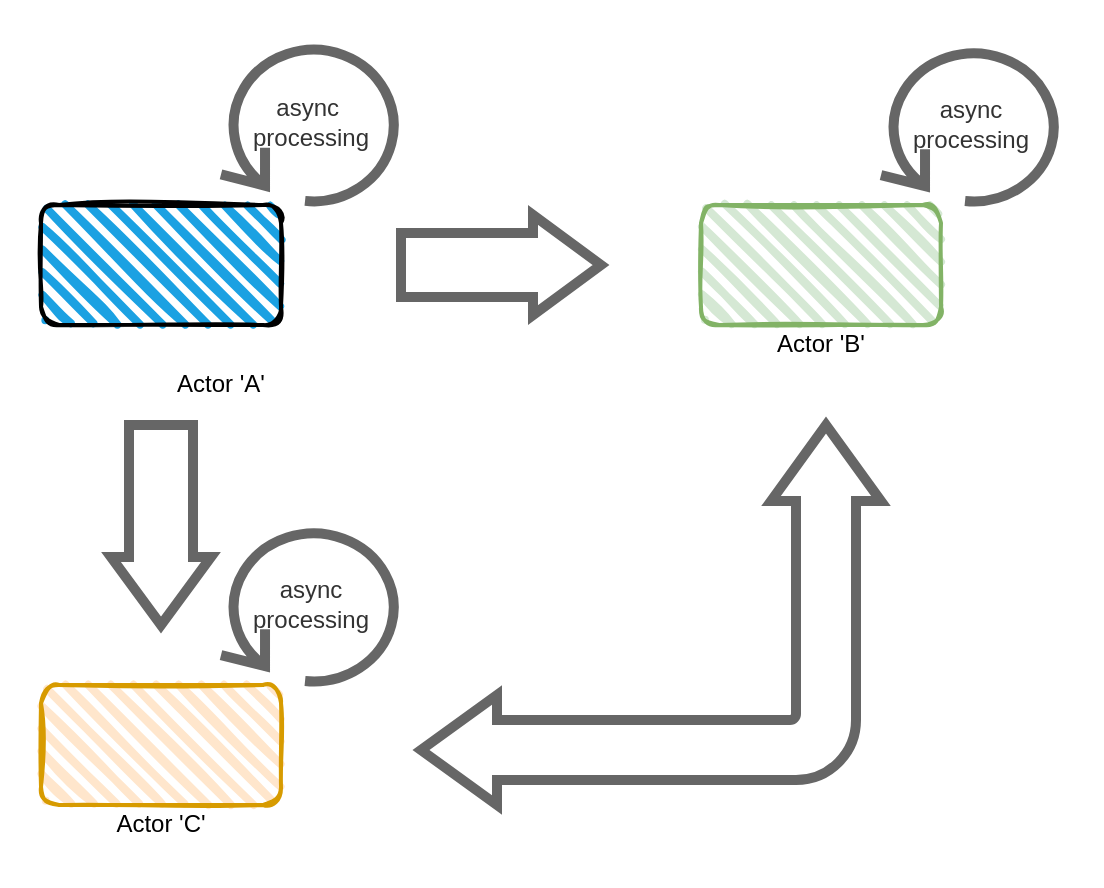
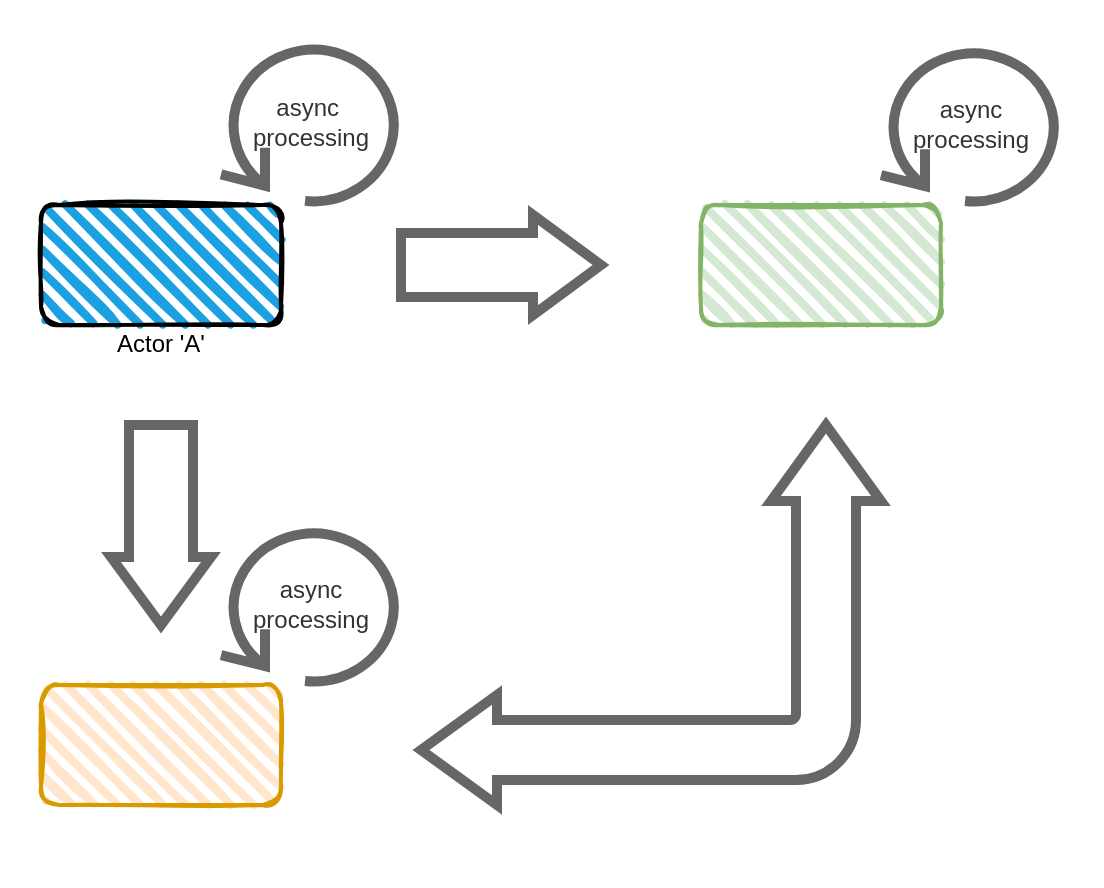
(821, 345) -> none
(221, 385) -> (161, 345)
(161, 825) -> none
